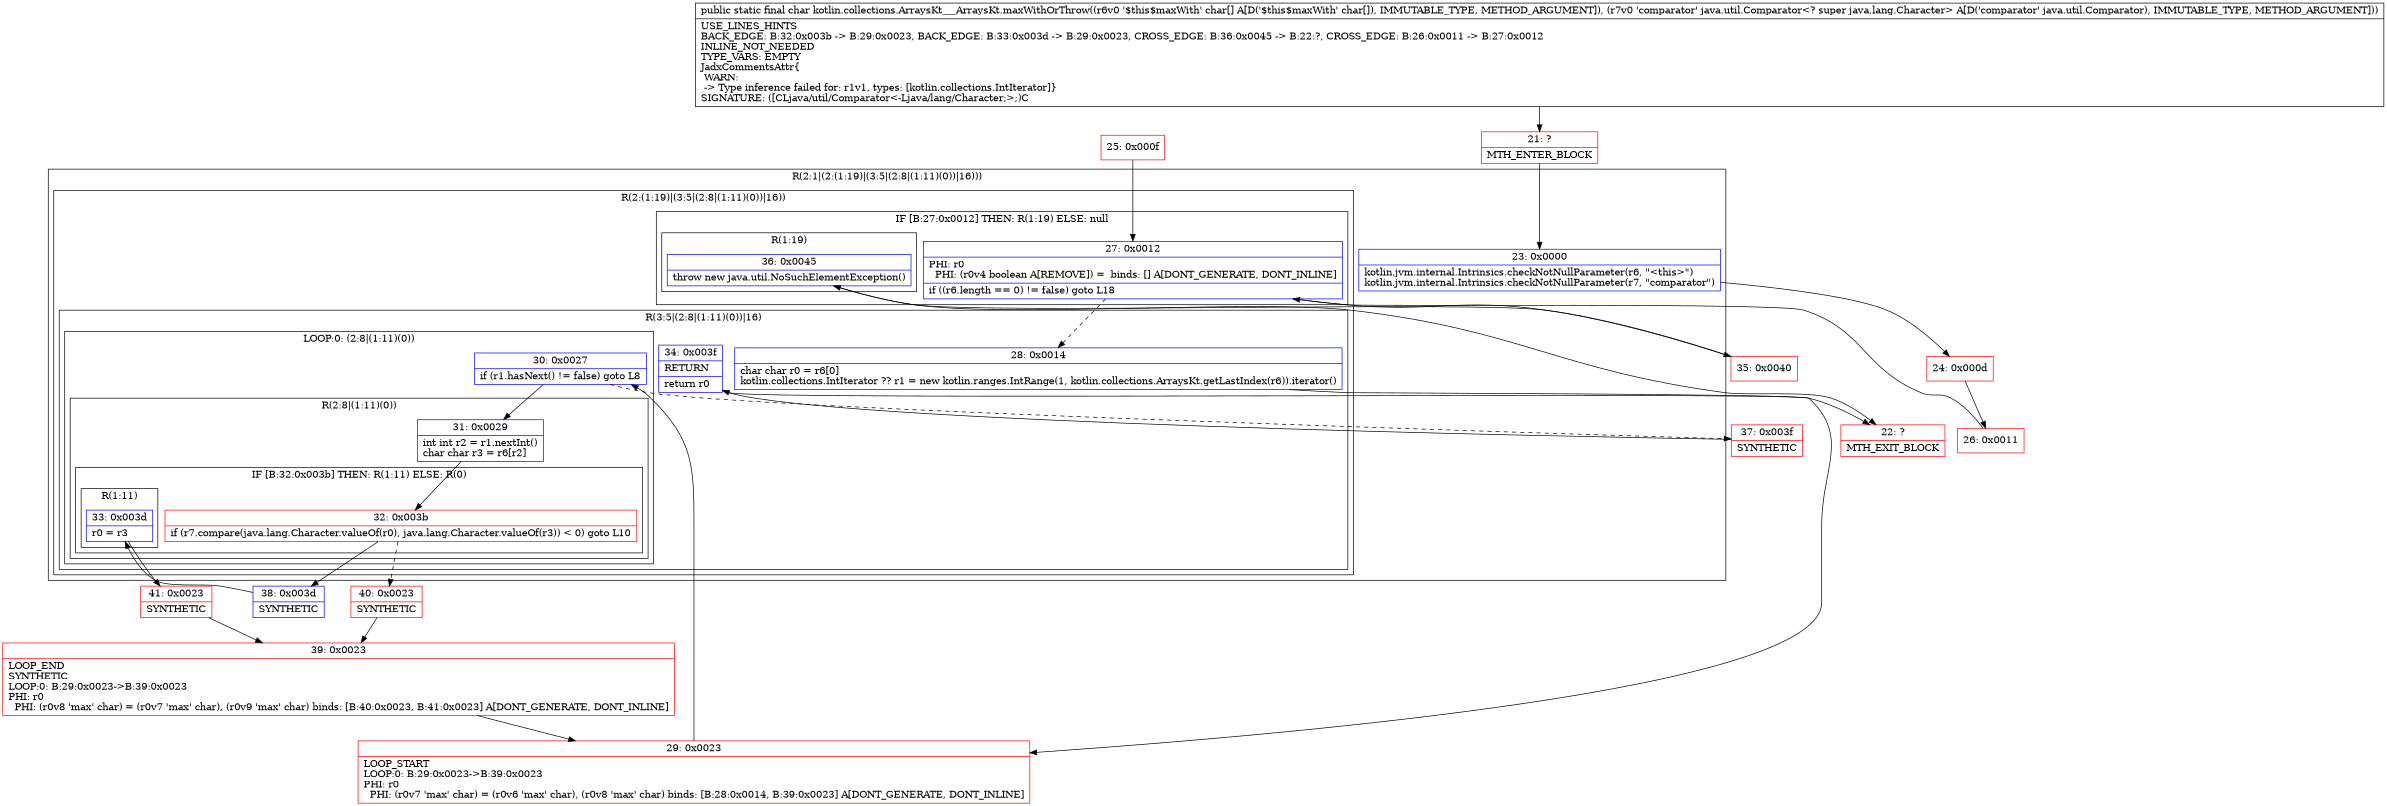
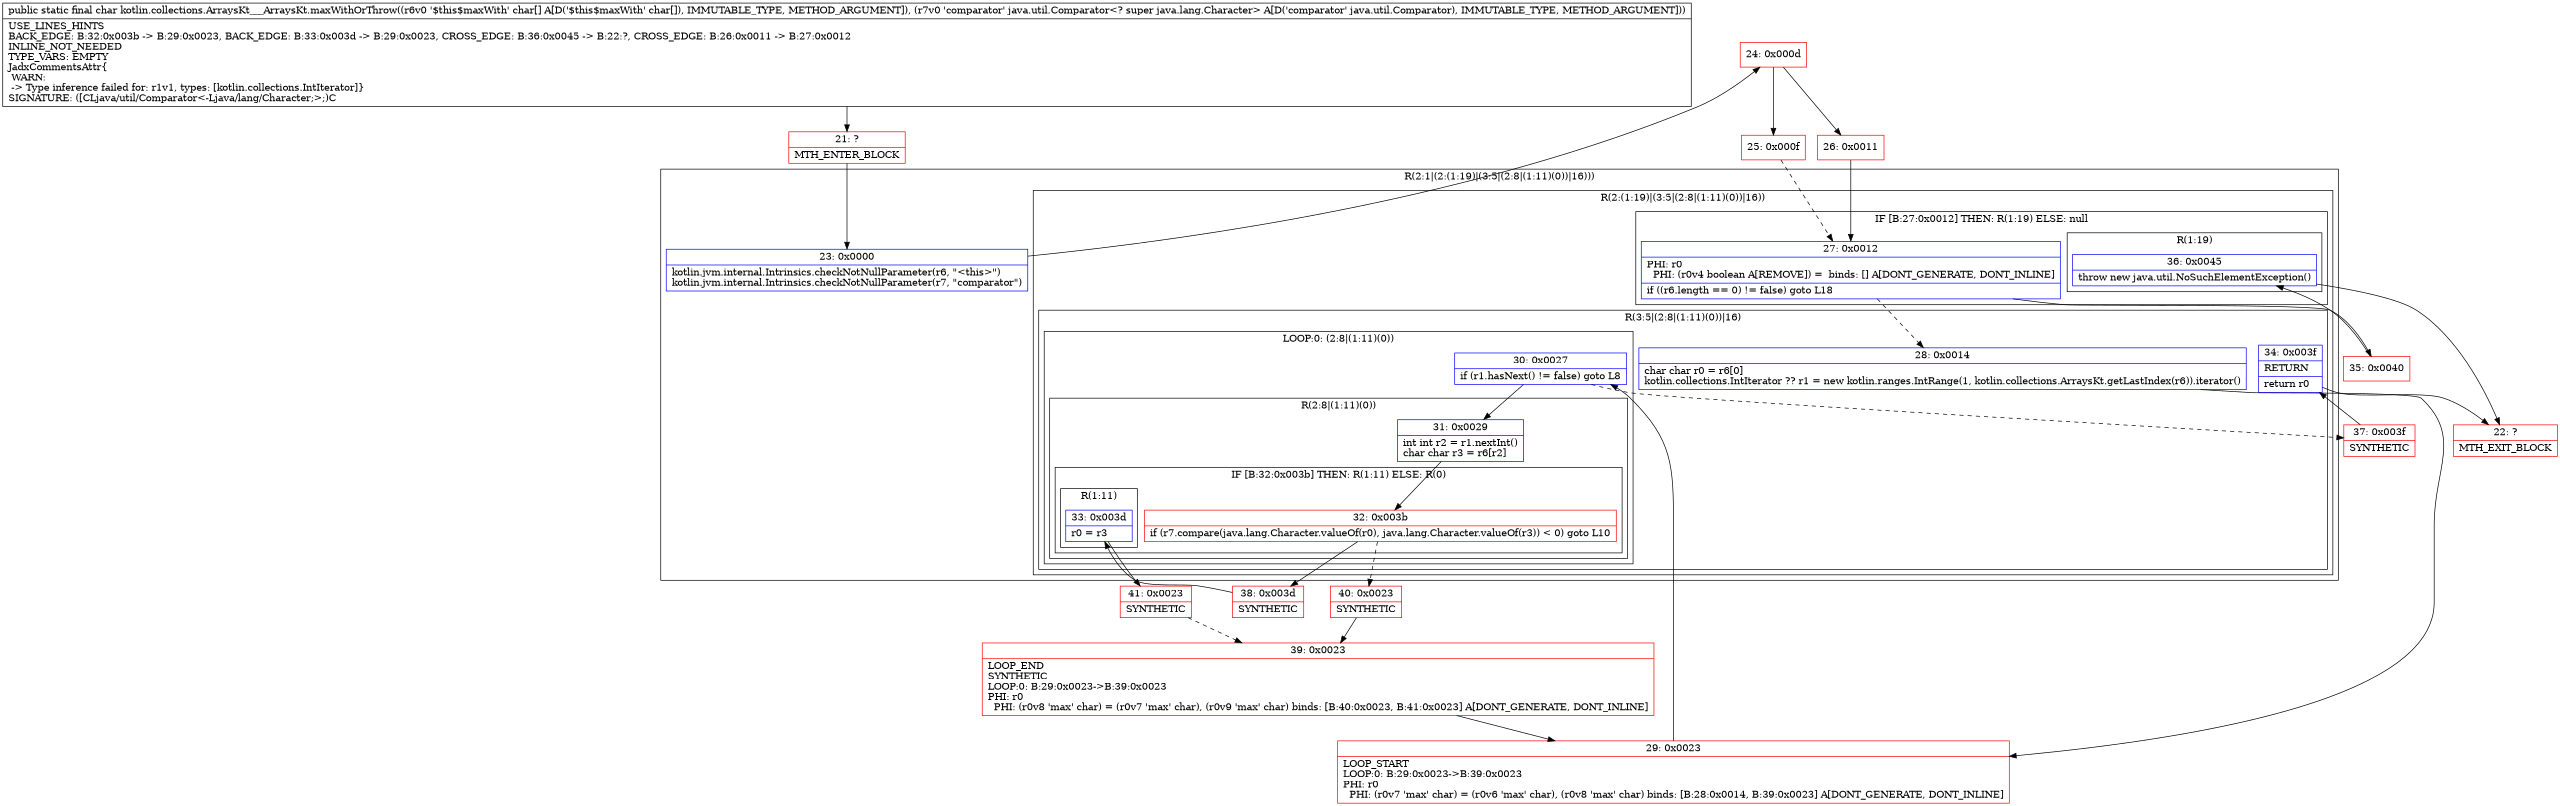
none -> (1773, 98)
(1133, 197) -> (1805, 198)
(289, 602) -> (1268, 602)
(232, 629) -> (1212, 629)
